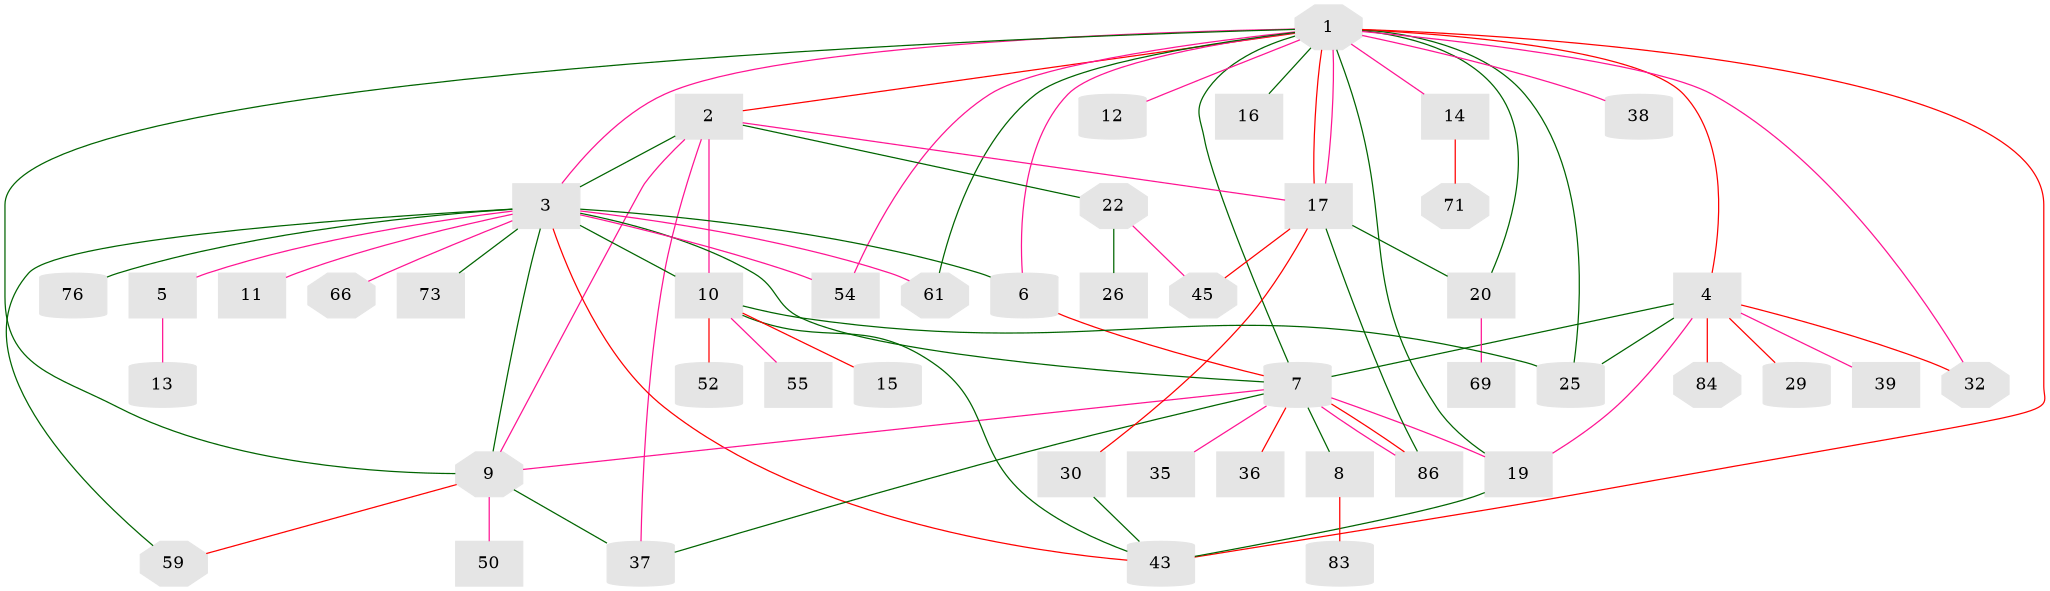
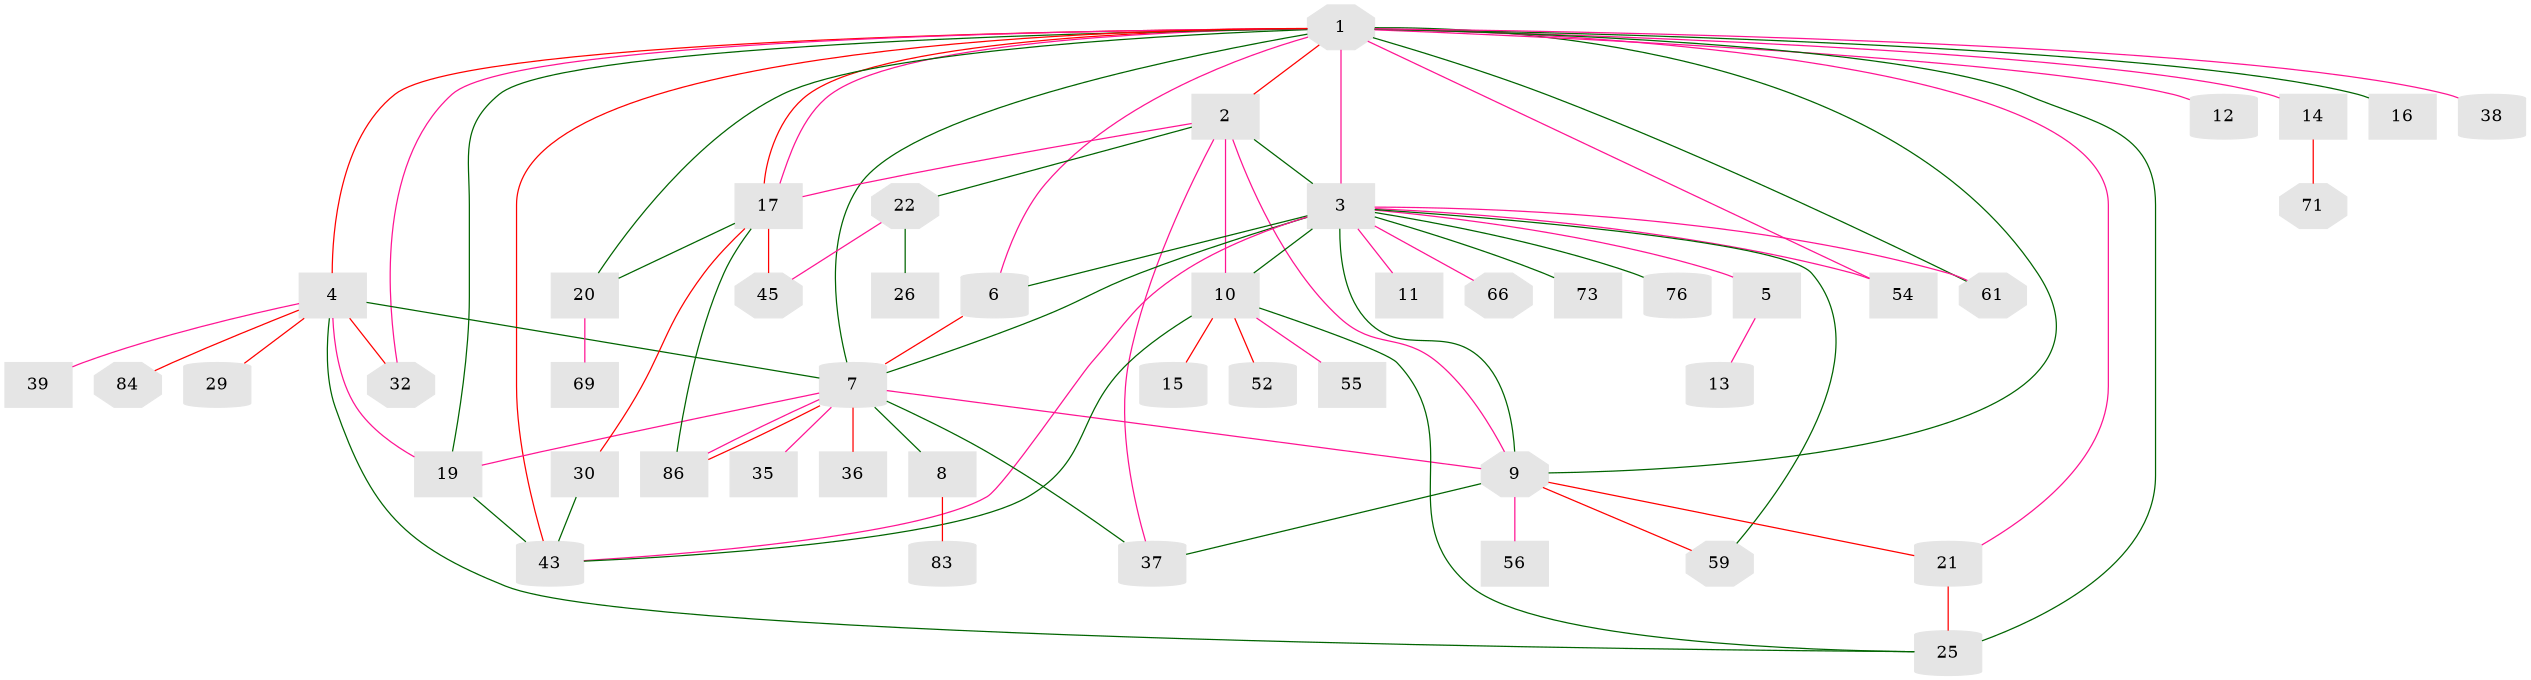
(785, 478) -> (997, 488)
(489, 564) -> (1515, 564)
none -> (1948, 564)
